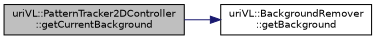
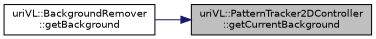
(197, 20) -> (168, 20)
